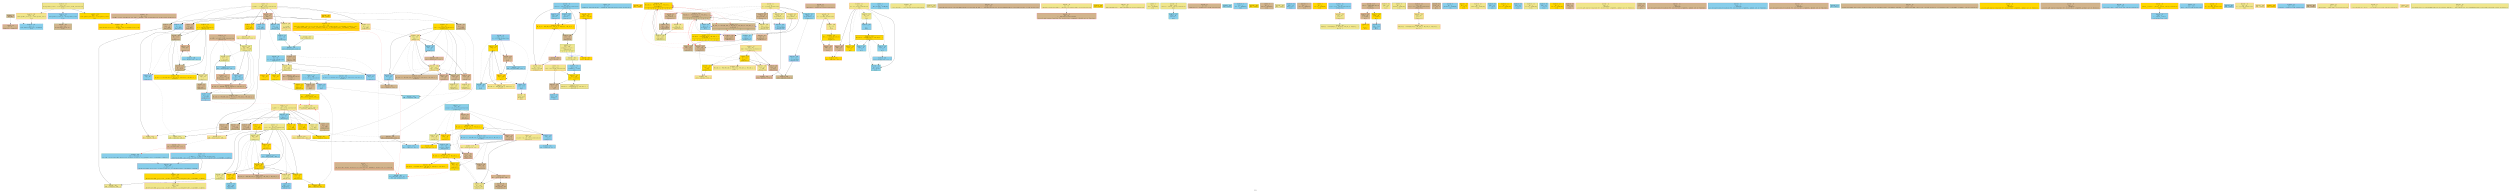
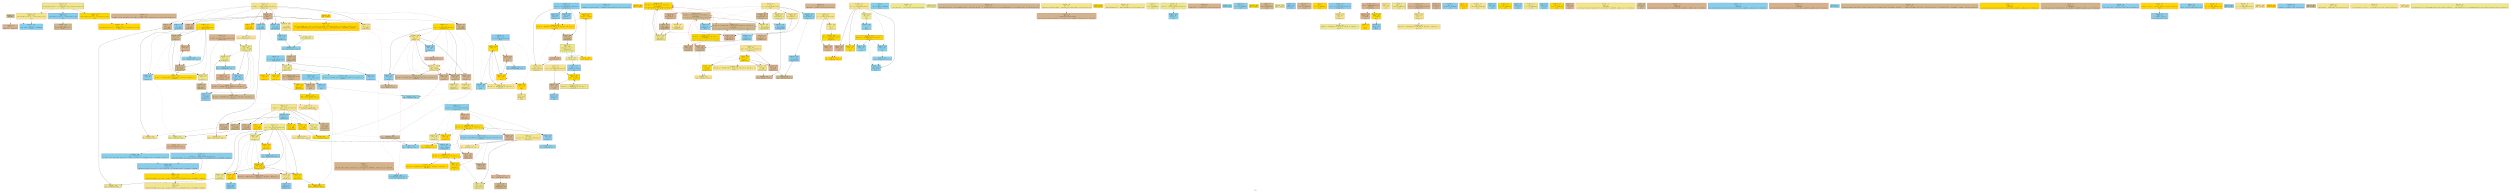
(522, 87) -> (522, 87)
